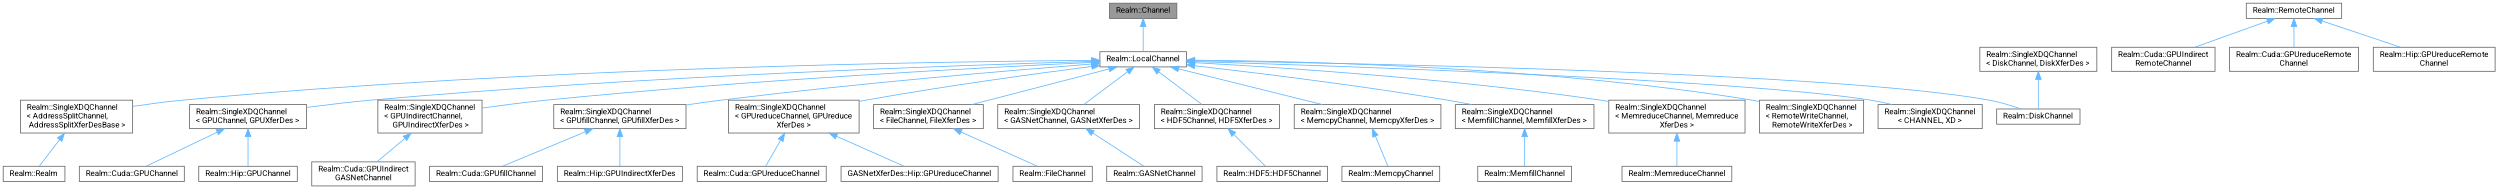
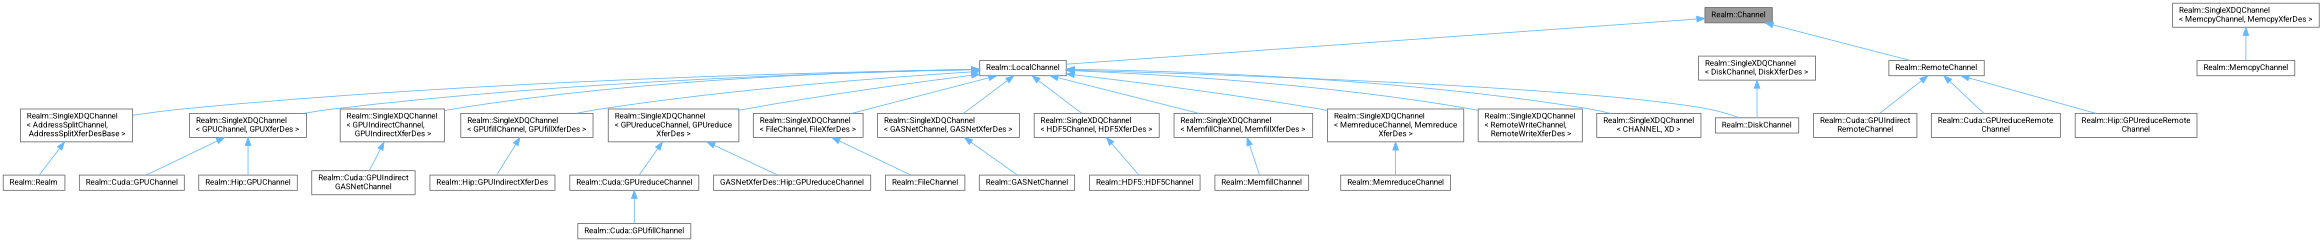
none -> (1842, 43)
(1250, 87) -> none
(544, 149) -> (634, 211)
